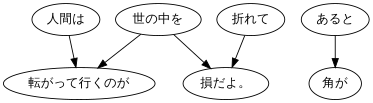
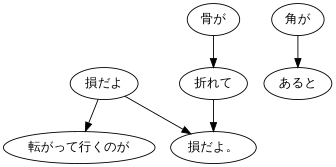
(66, 20) -> none
(158, 20) -> (104, 84)
none -> (213, 20)
(335, 47) -> (298, 47)
